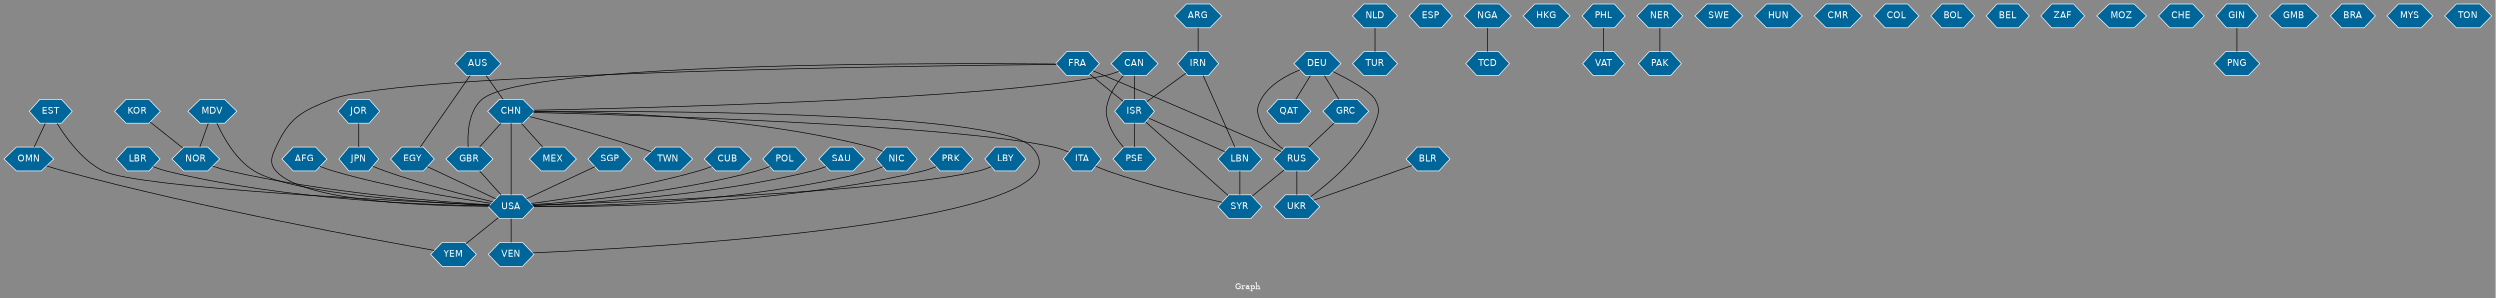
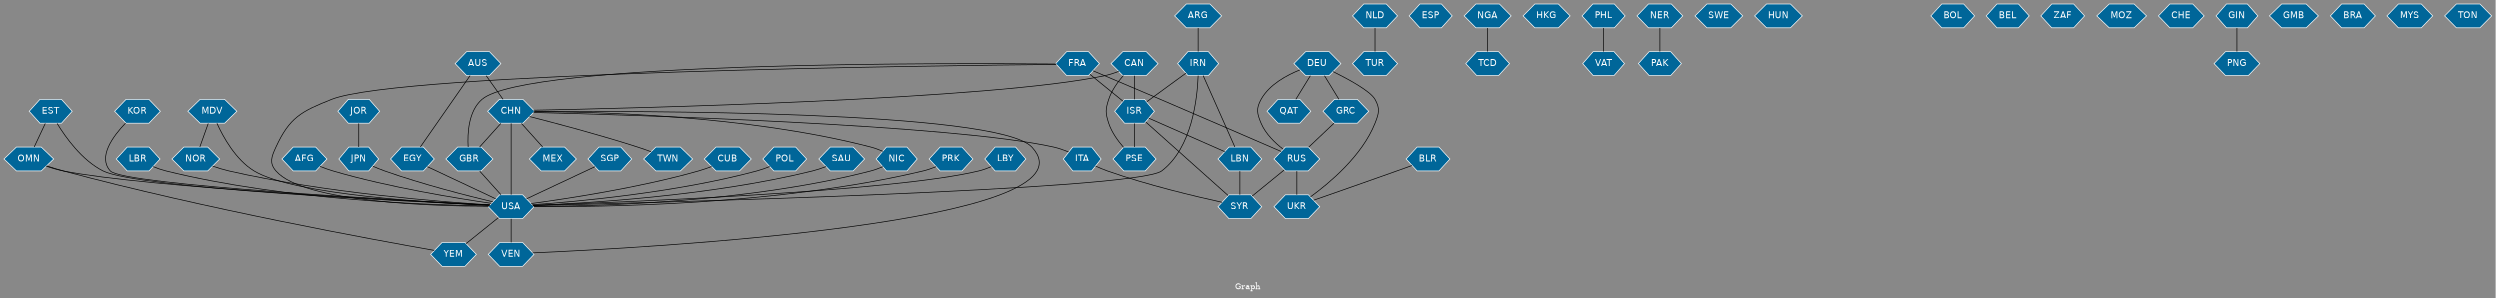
(1838, 16) -> none
(1896, 16) -> none
(166, 135) -> (272, 191)
none -> (267, 192)
none -> (900, 194)
